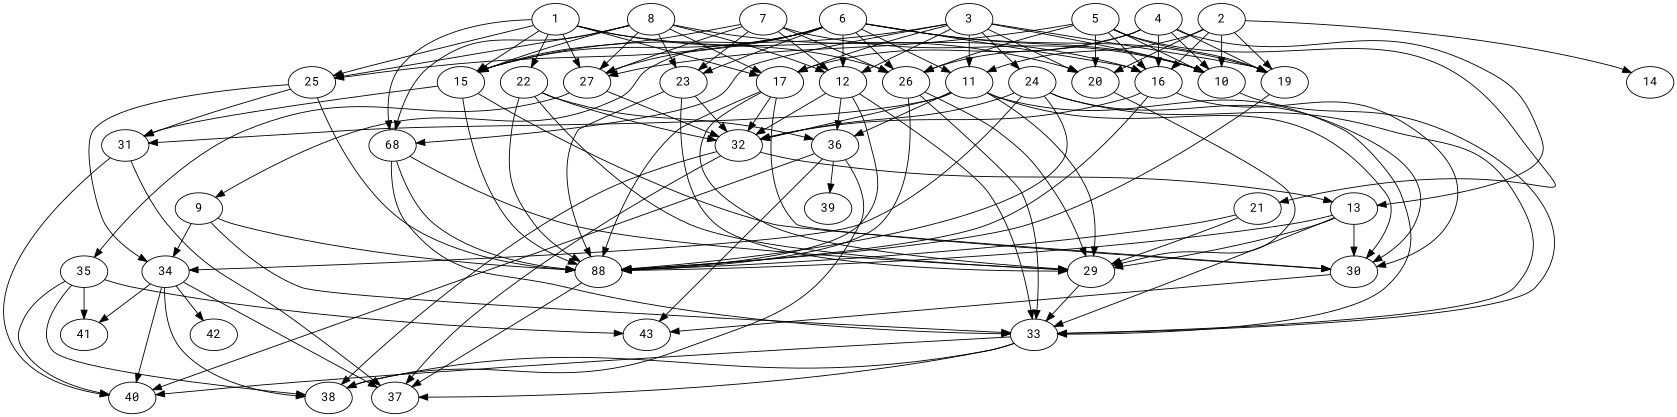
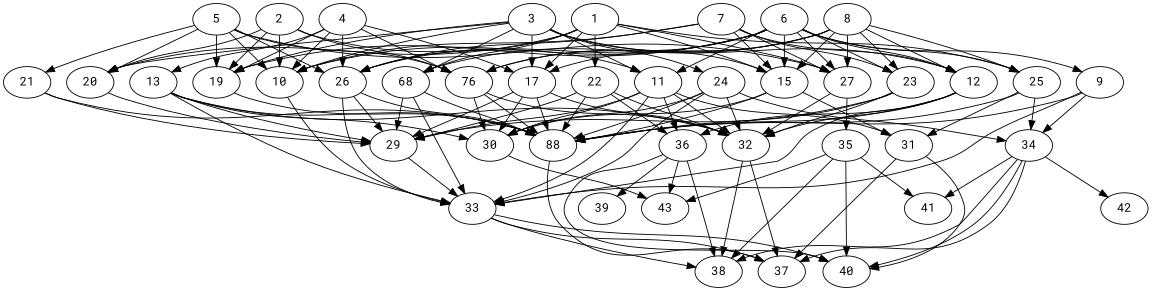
(1158, 82) -> (469, 82)
(1650, 82) -> none
(1028, 177) -> (445, 114)
